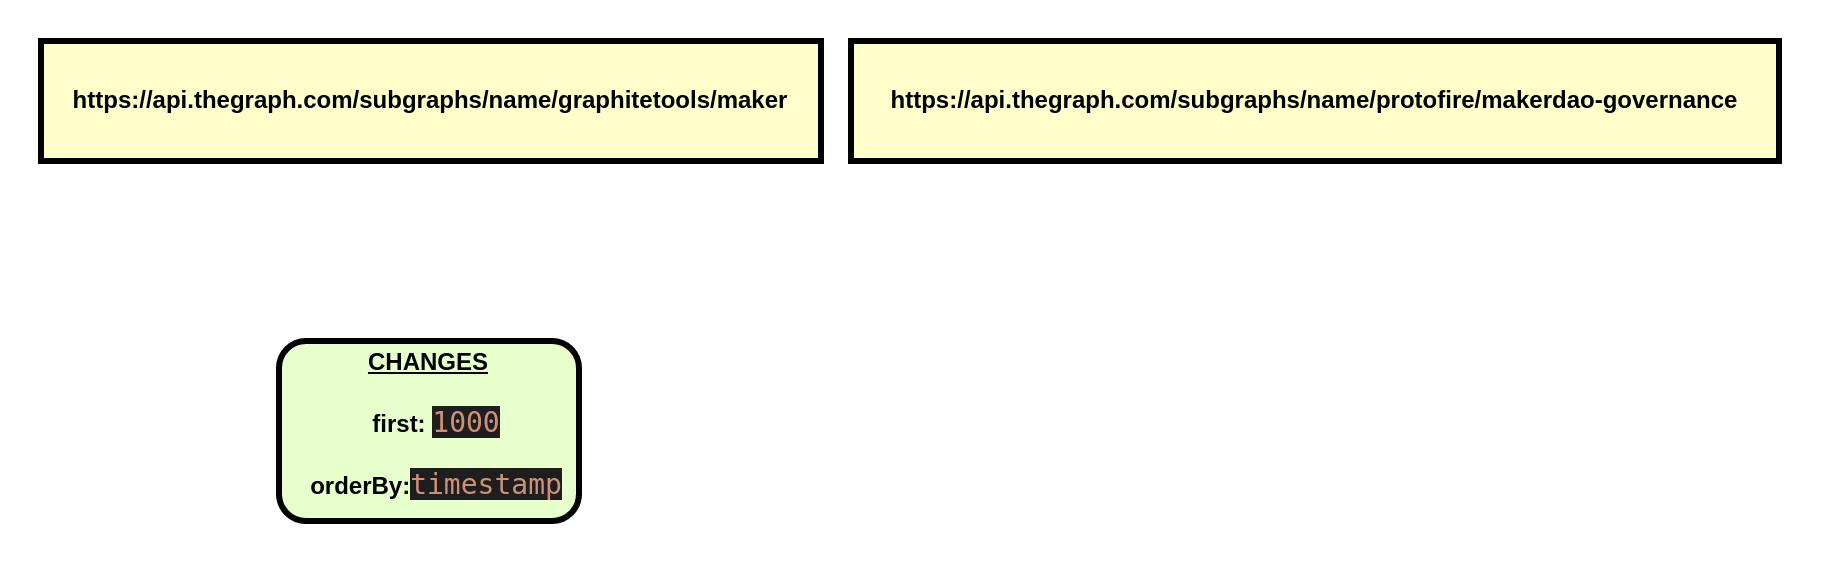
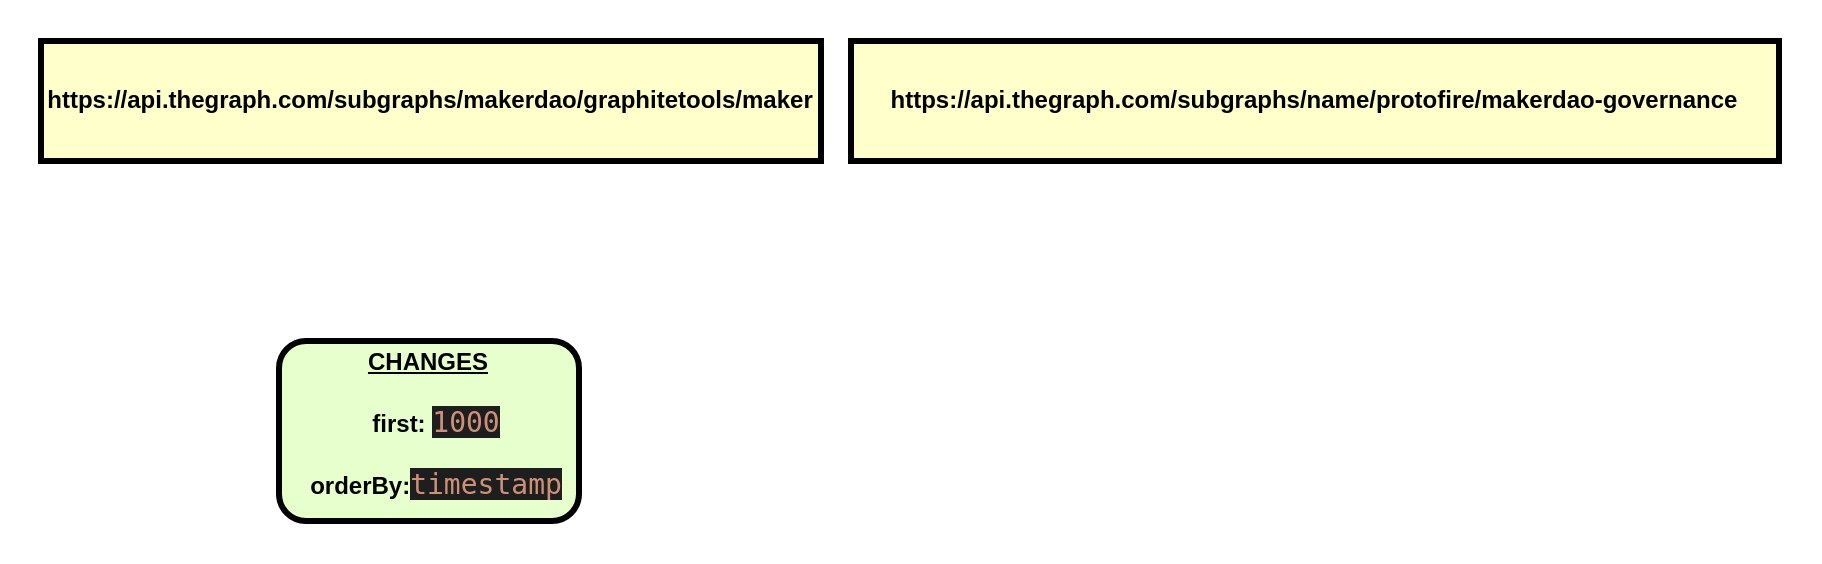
(431, 101) -> (431, 101)
